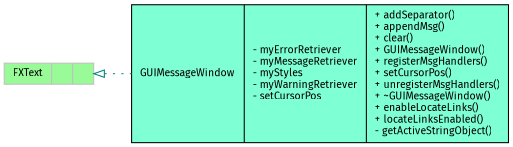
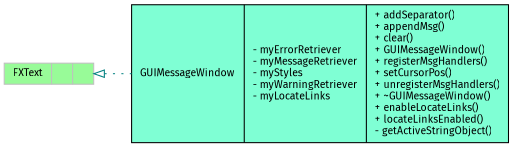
(287, 96) -> (292, 96)
